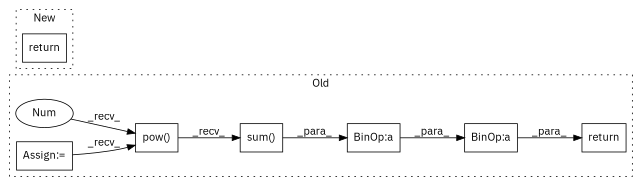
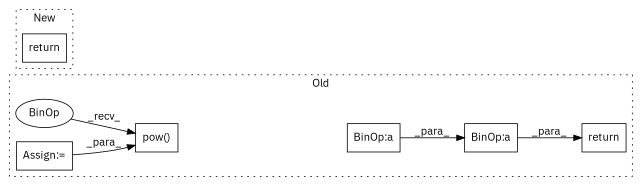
(44, 113) -> (44, 113)
(261, 138) -> none
(104, 143) -> (104, 143)
